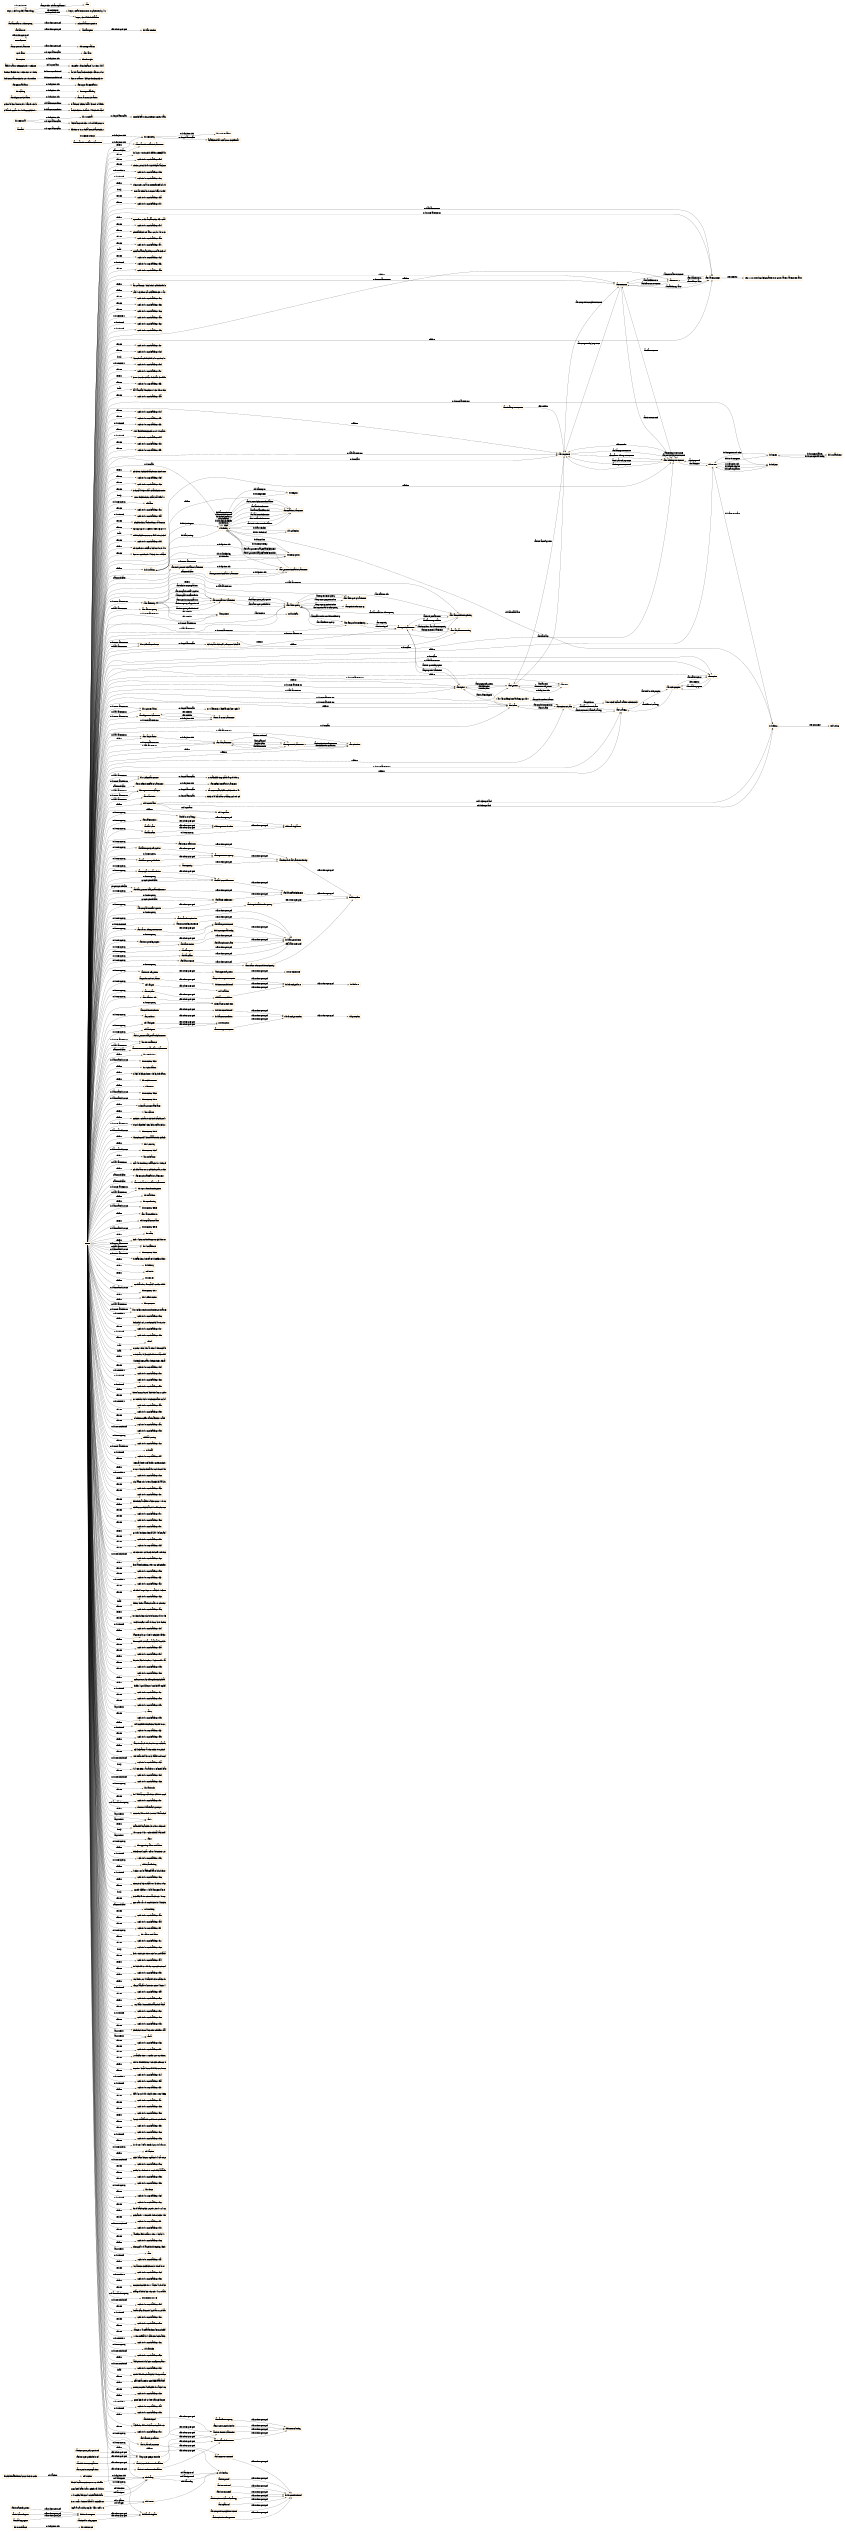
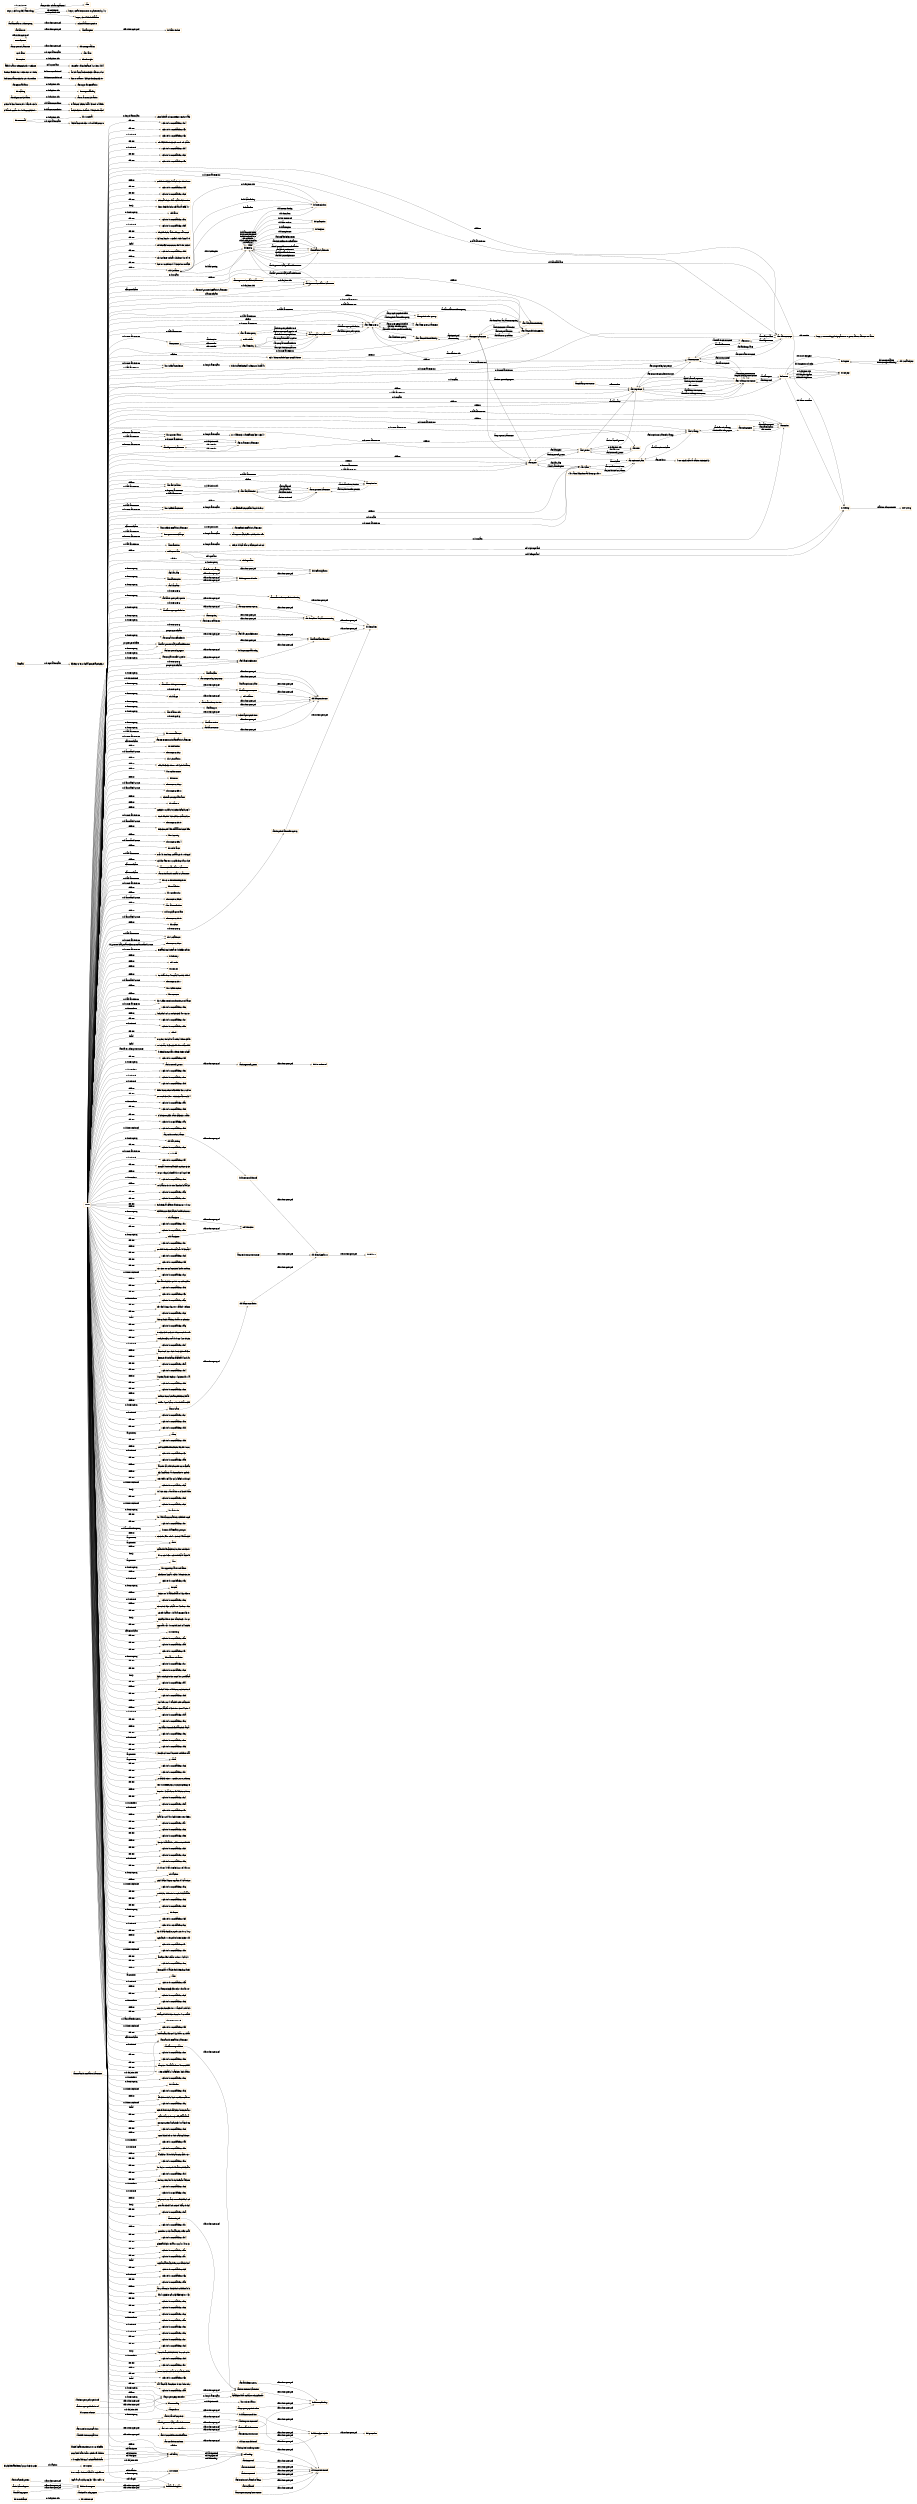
(111, 652) -> (387, 356)
(815, 725) -> (886, 507)
(90, 907) -> none
(119, 1249) -> (131, 945)
(119, 1357) -> (131, 1049)
(149, 1865) -> (174, 1587)
